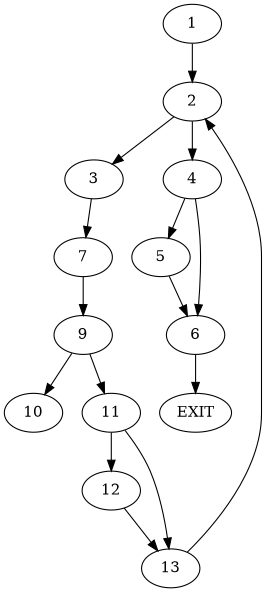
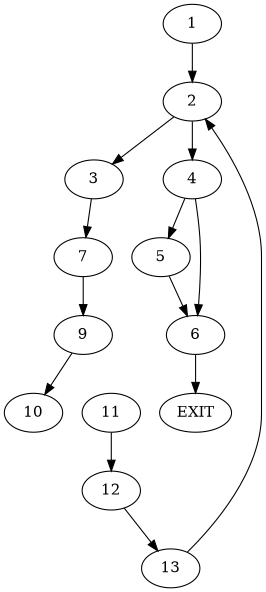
(95, 369) -> none
(154, 481) -> none
